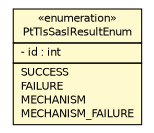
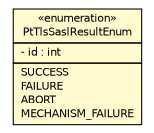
(54, 100) -> (39, 100)
